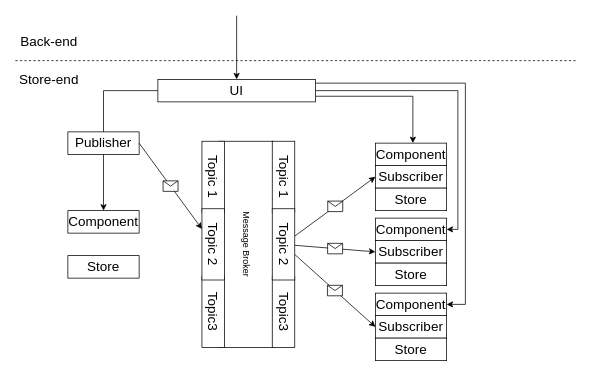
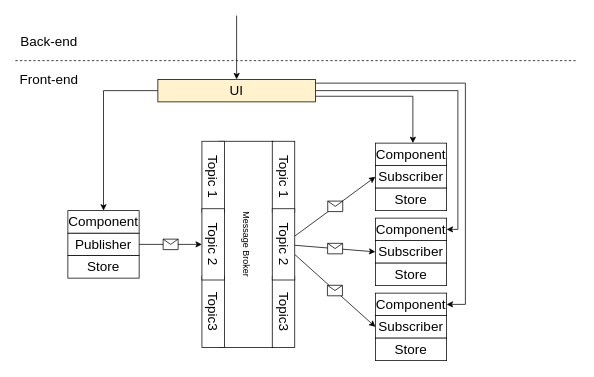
(49, 79) -> (49, 79)
(237, 90) -> (237, 90)
(104, 143) -> (104, 244)
